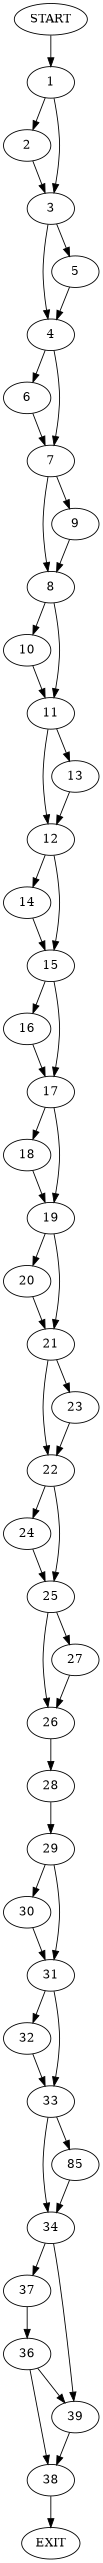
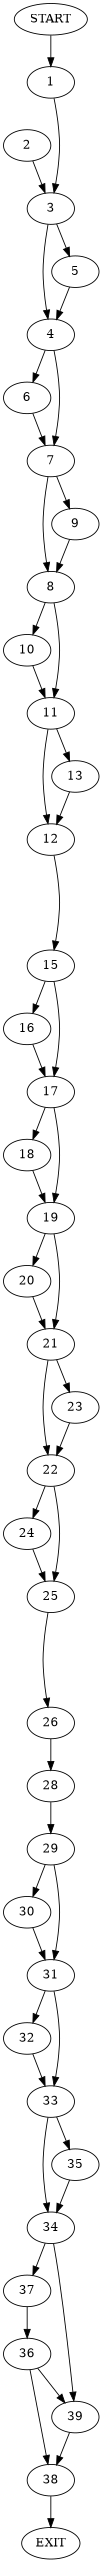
(41, 110) -> none
(27, 903) -> none
(75, 1660) -> none
(75, 2165) -> (75, 2165)
